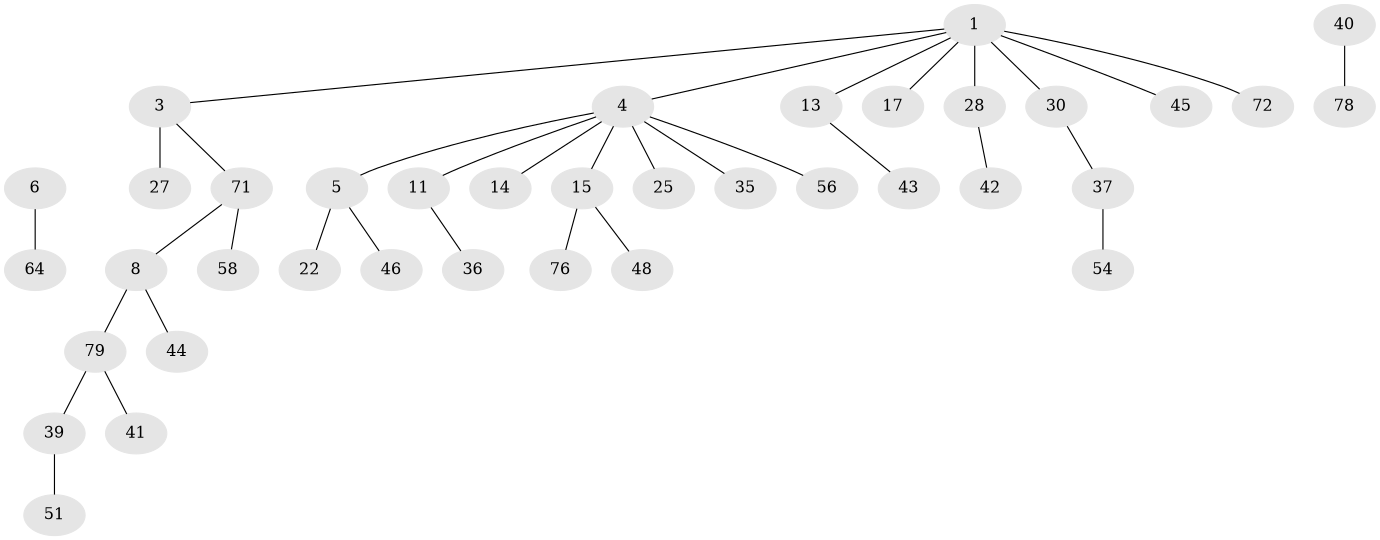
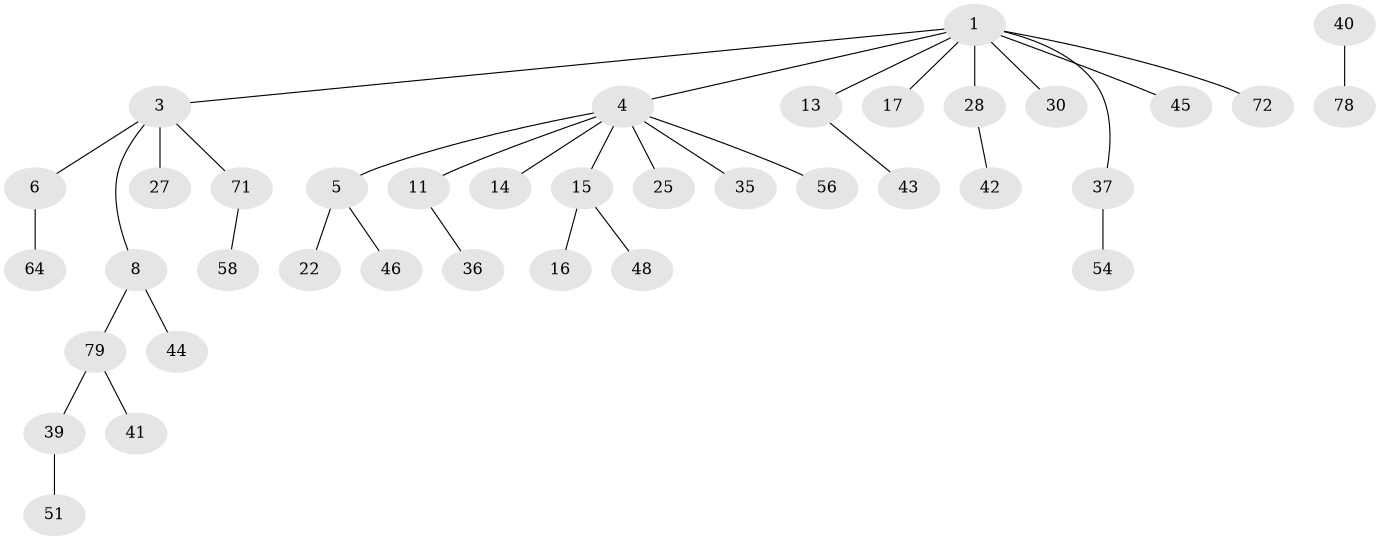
none -> (97, 148)
(1080, 148) -> (1089, 76)
(189, 229) -> (116, 185)
(561, 270) -> (561, 270)
